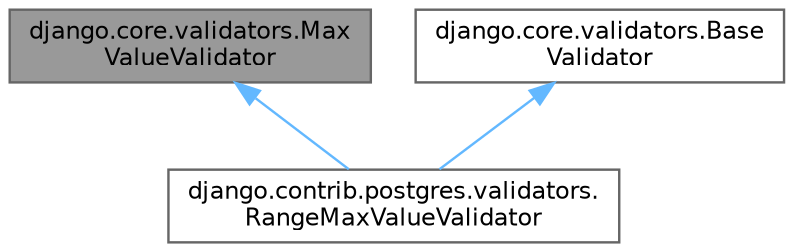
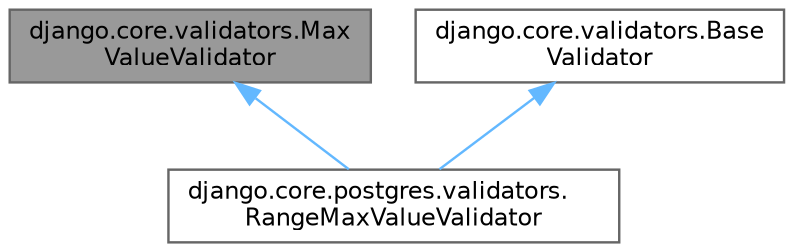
(394, 206) -> (394, 206)
